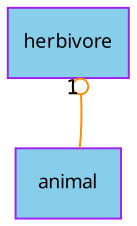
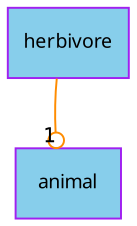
(81, 121) -> (55, 106)
